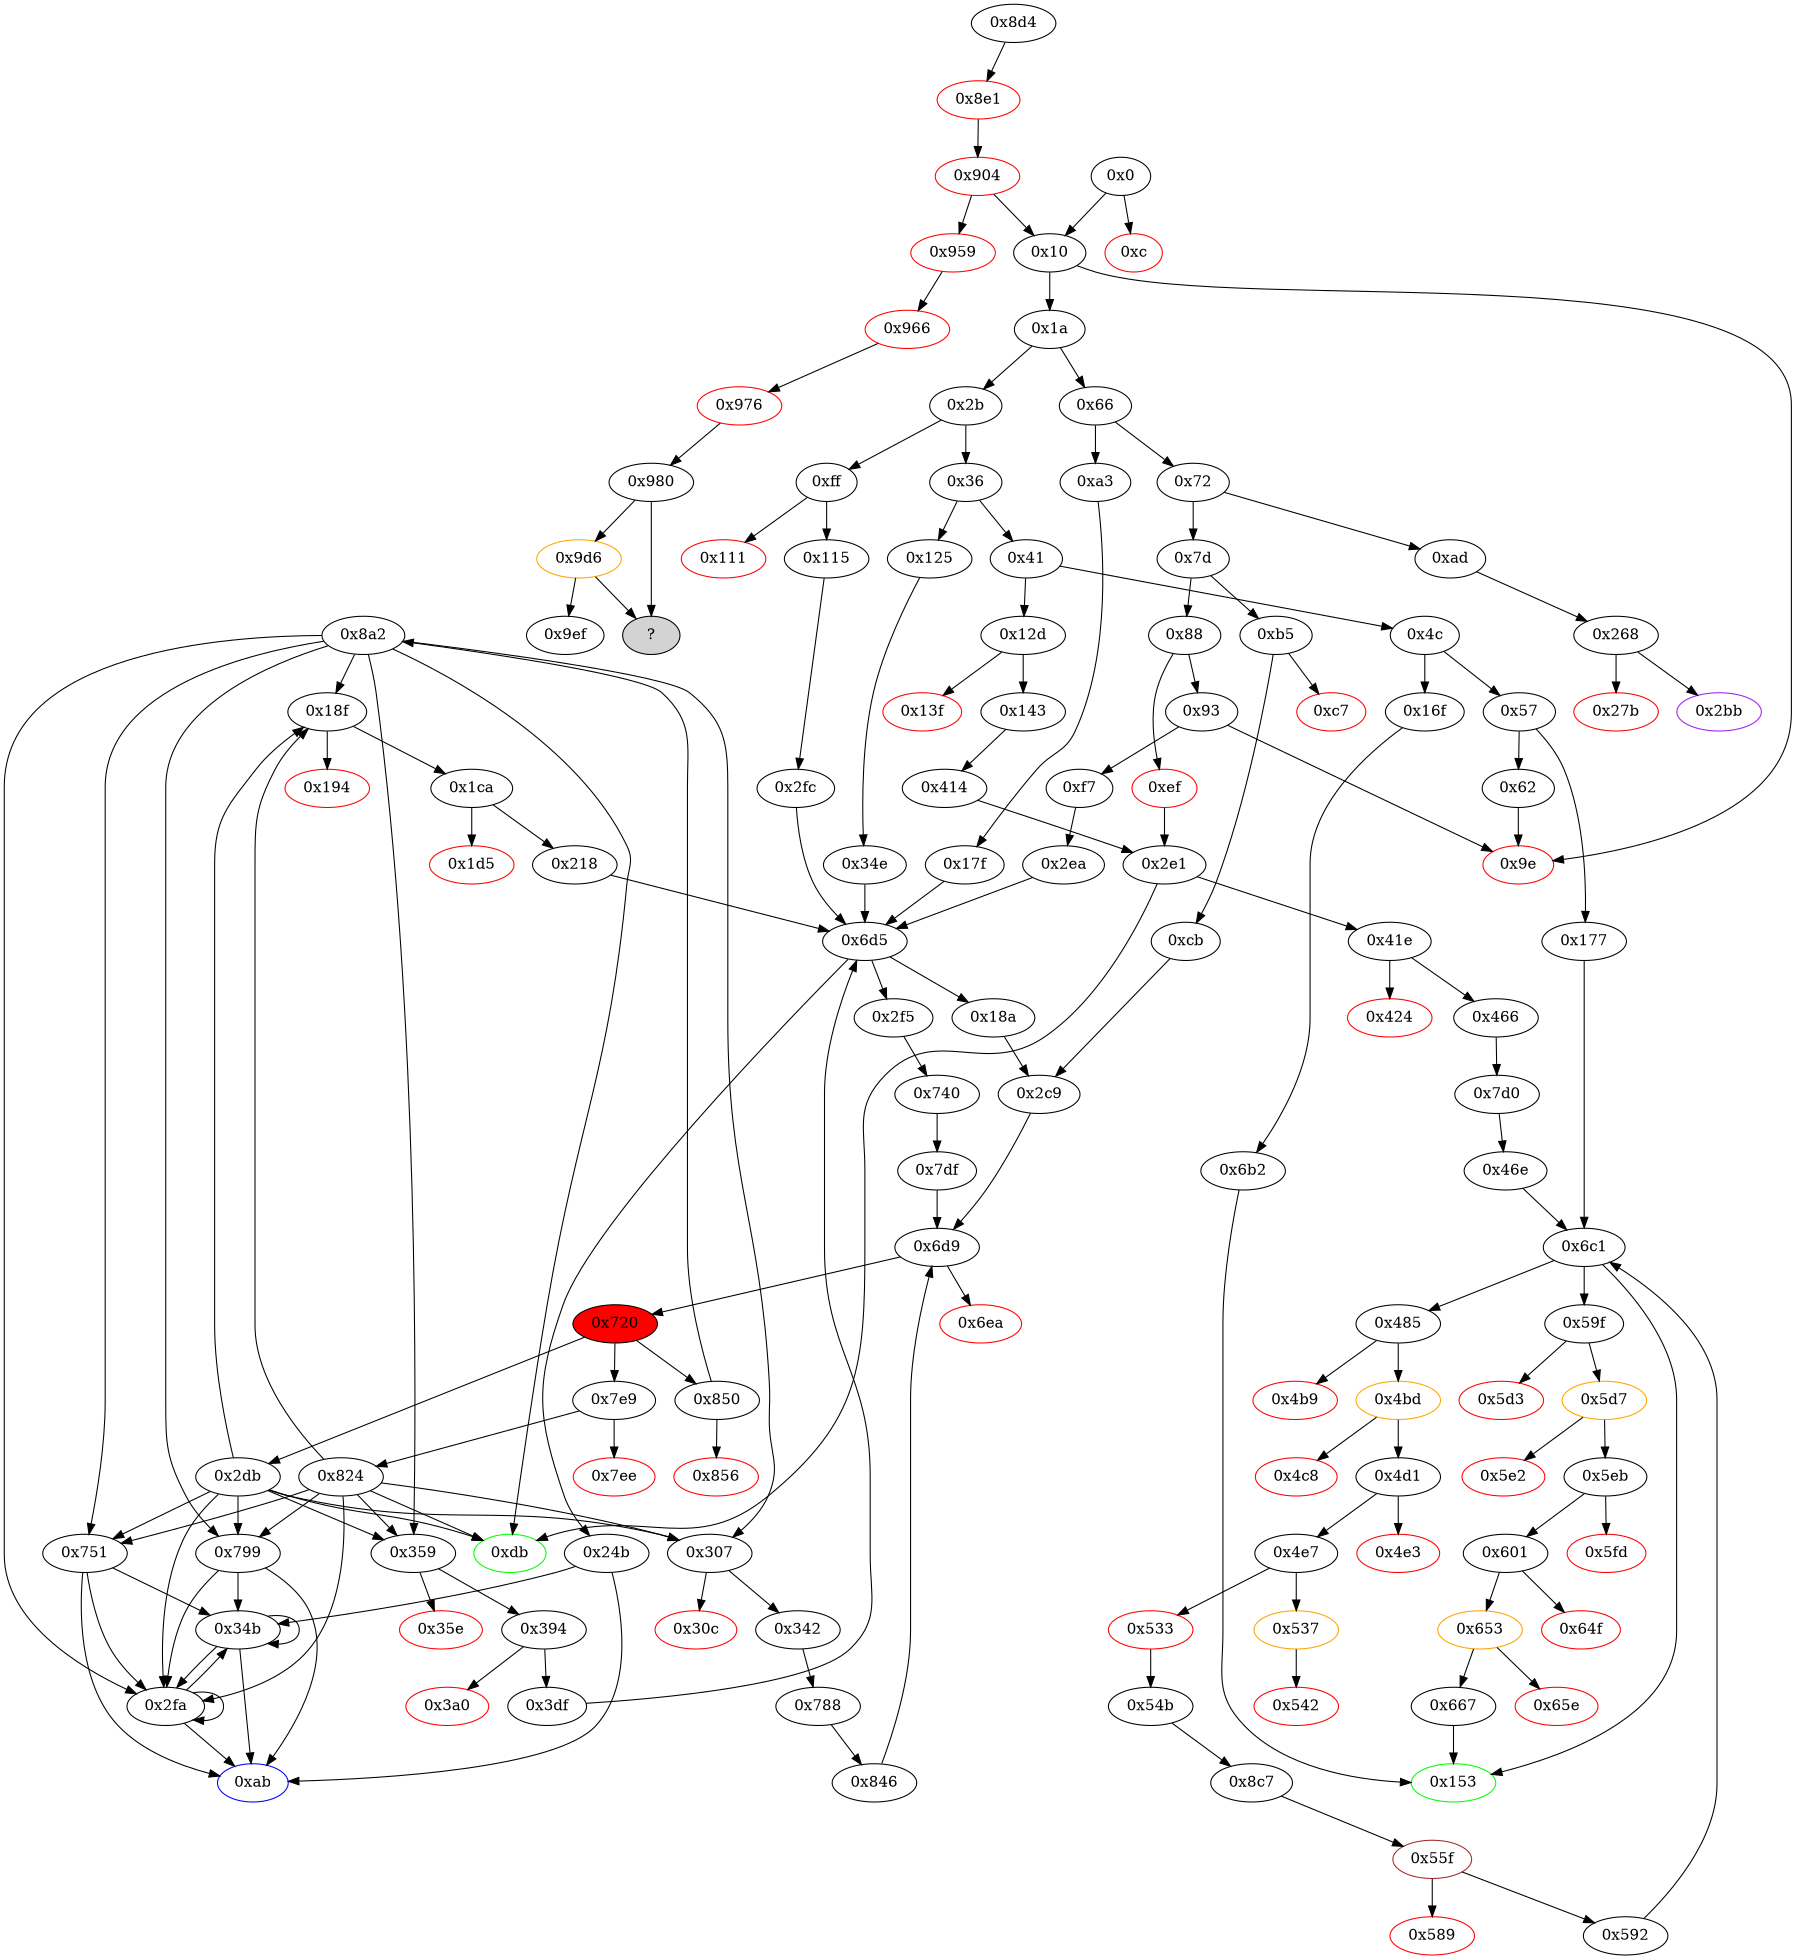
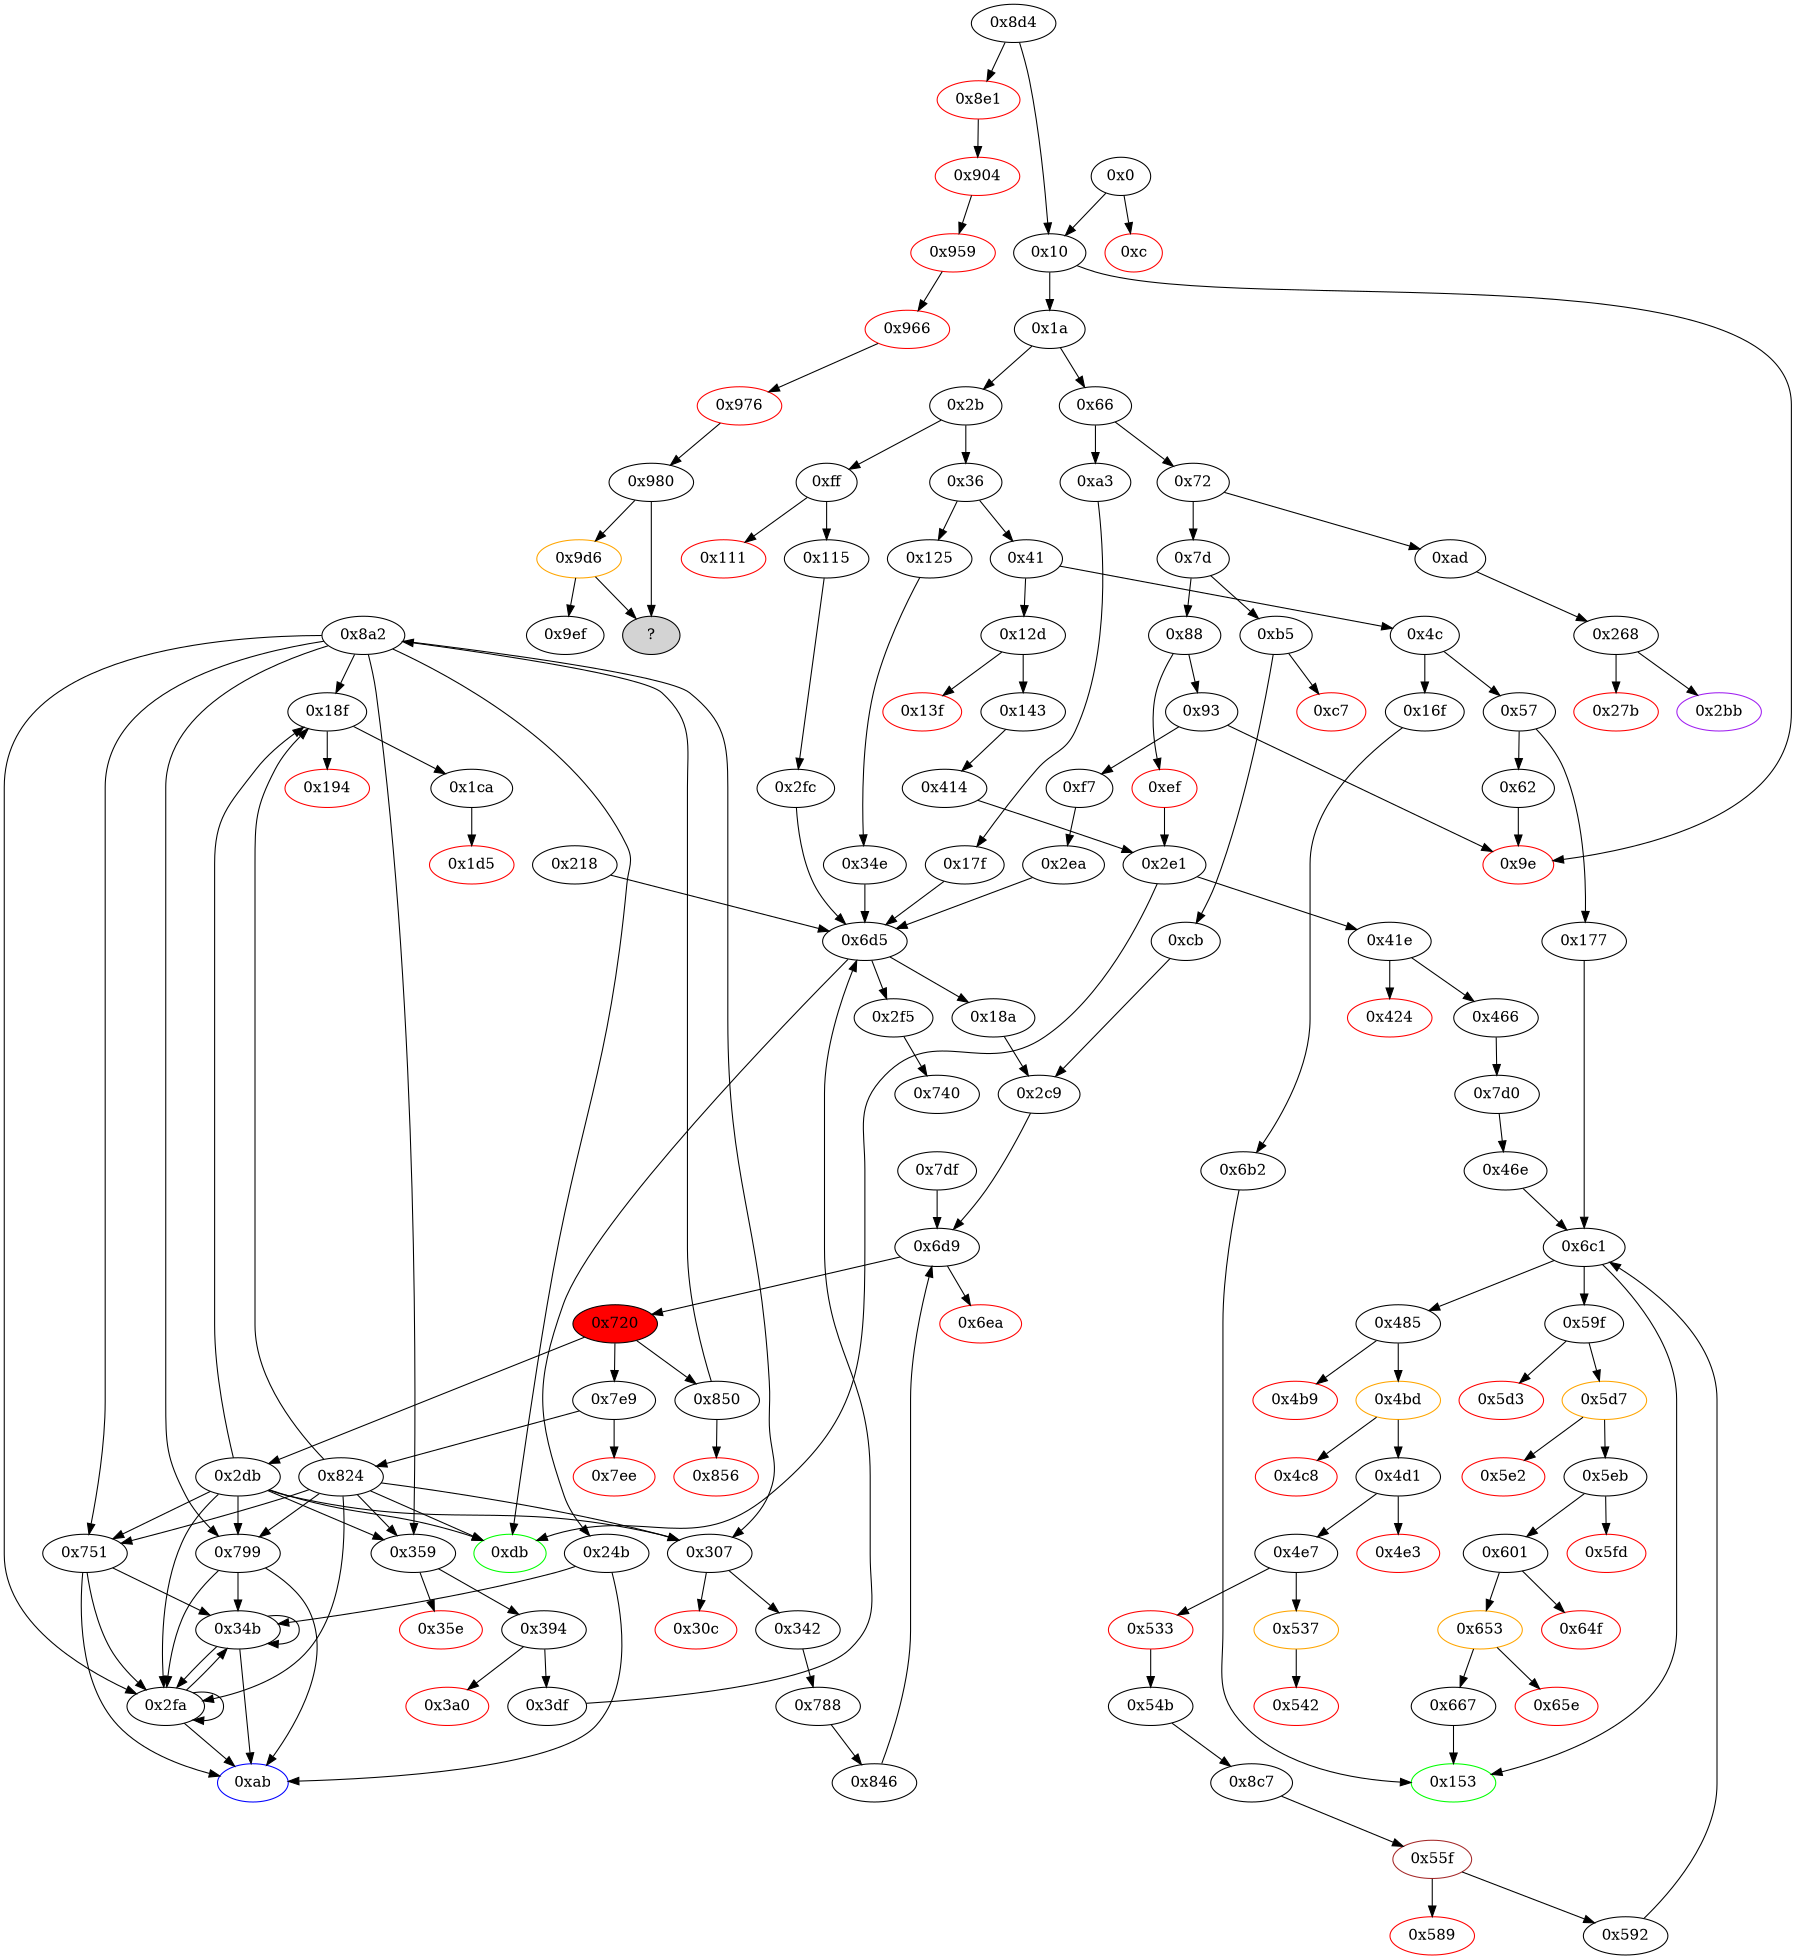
(1010, 211) -> (1038, 132)
(519, 823) -> none
(937, 1127) -> none
